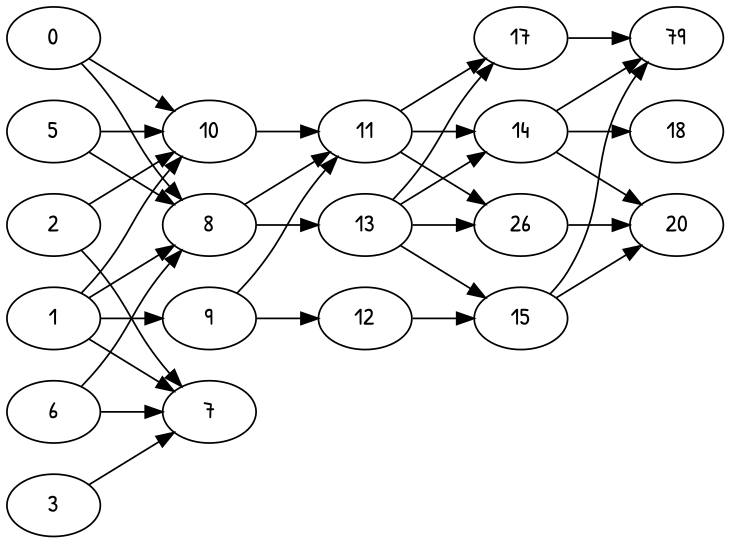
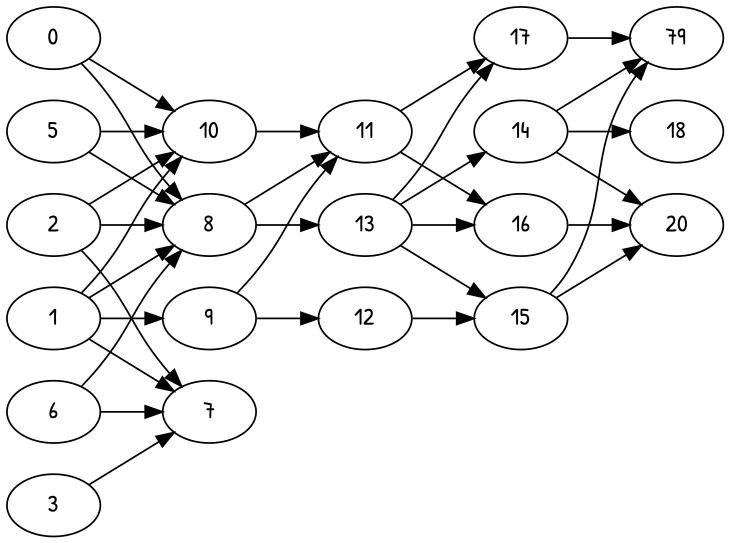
(430, 132) -> none
none -> (119, 225)
(521, 225) -> (521, 225)
